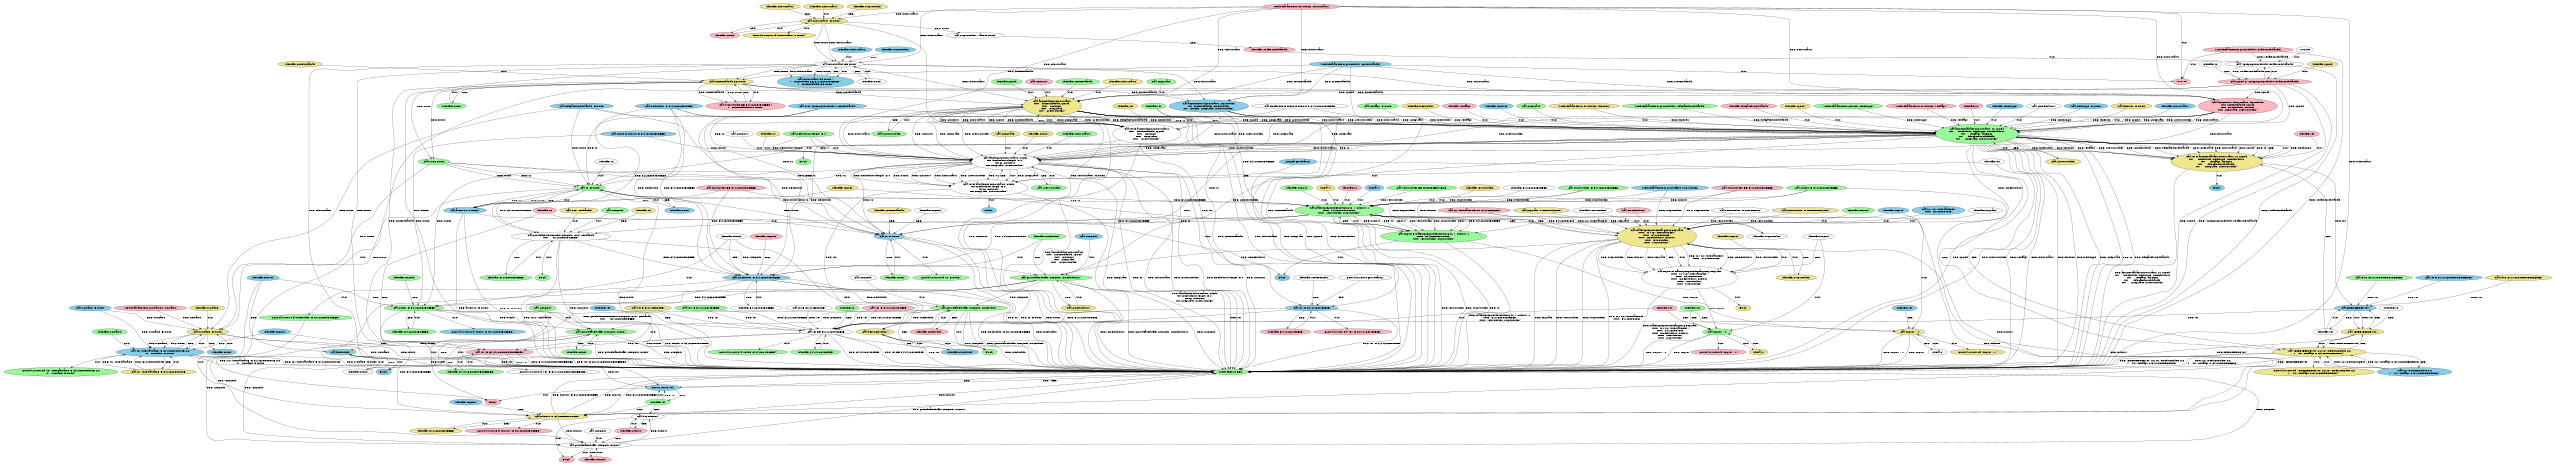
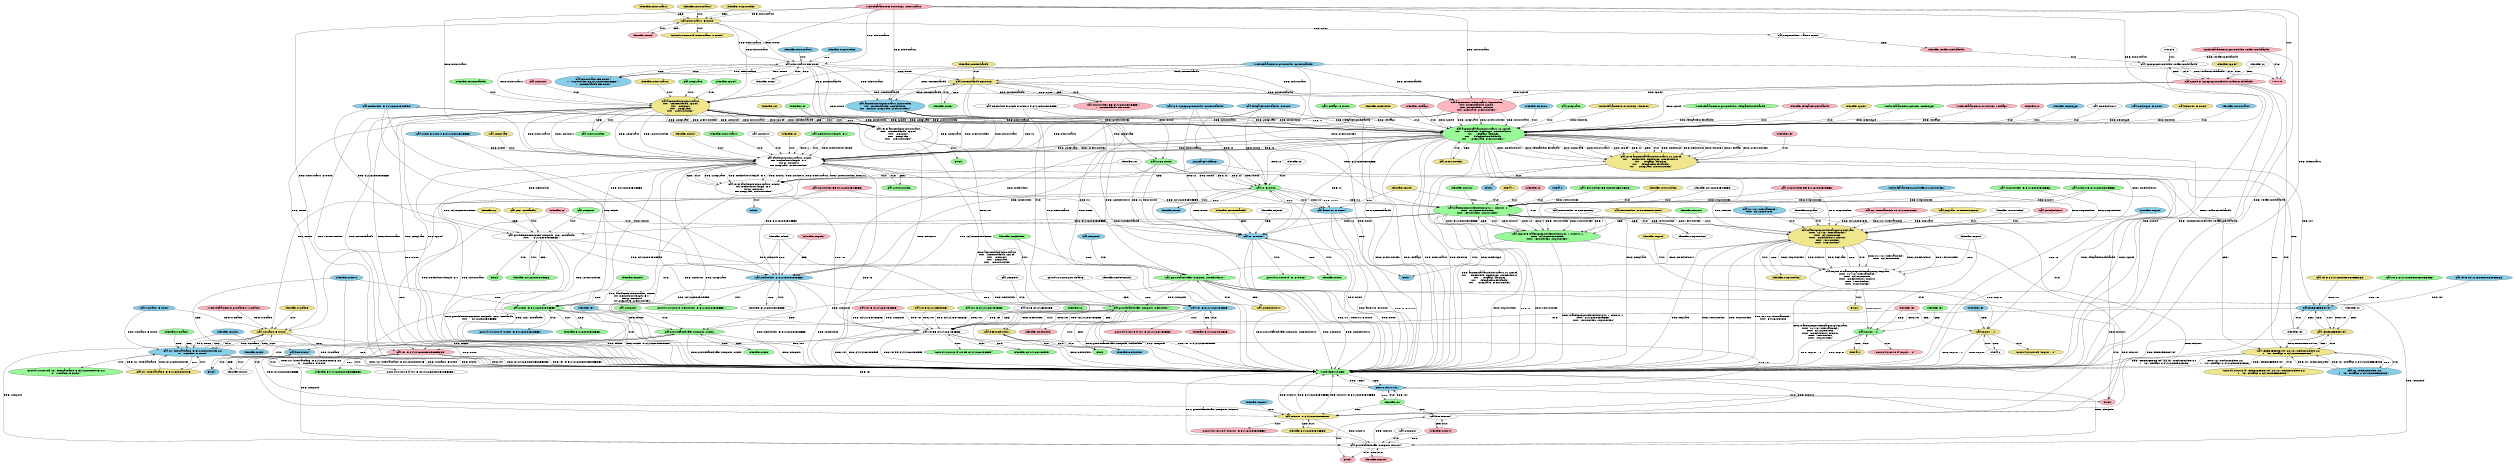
(288, 442) -> (303, 439)
